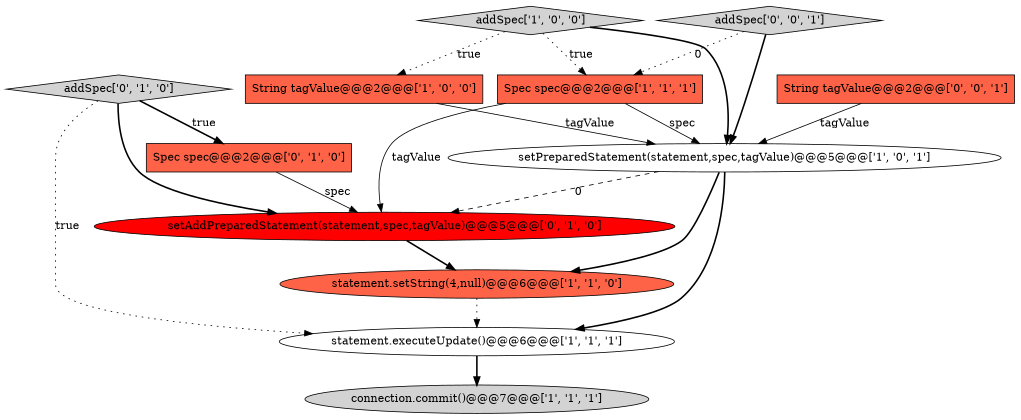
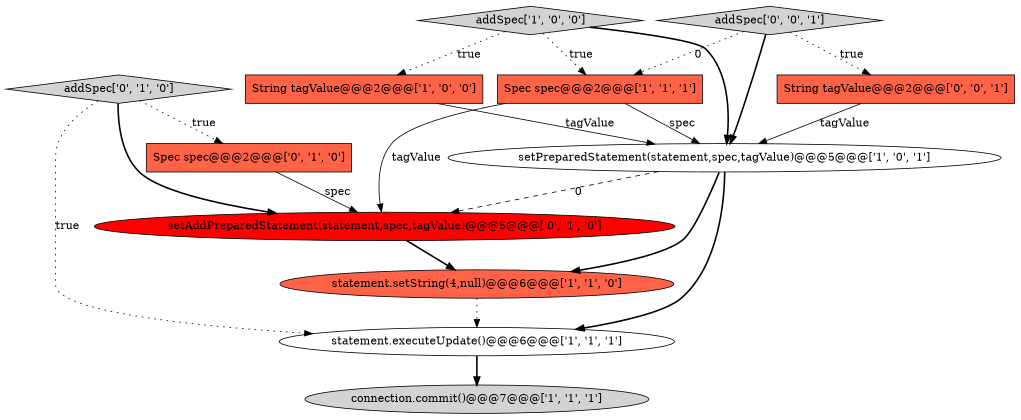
none -> (827, 52)
(178, 120) -> (178, 120)
